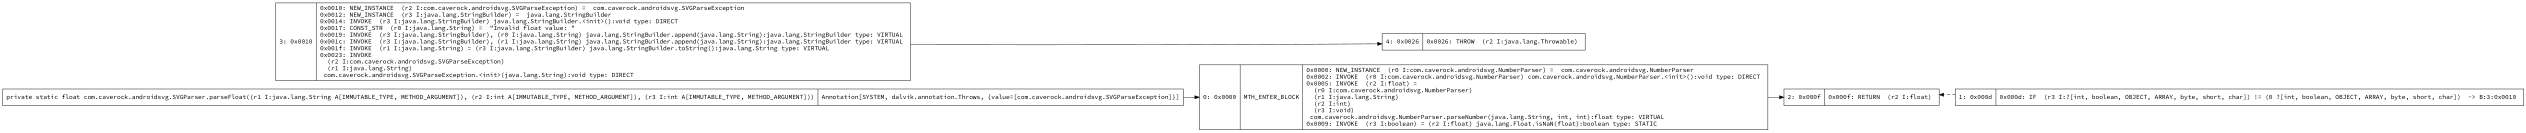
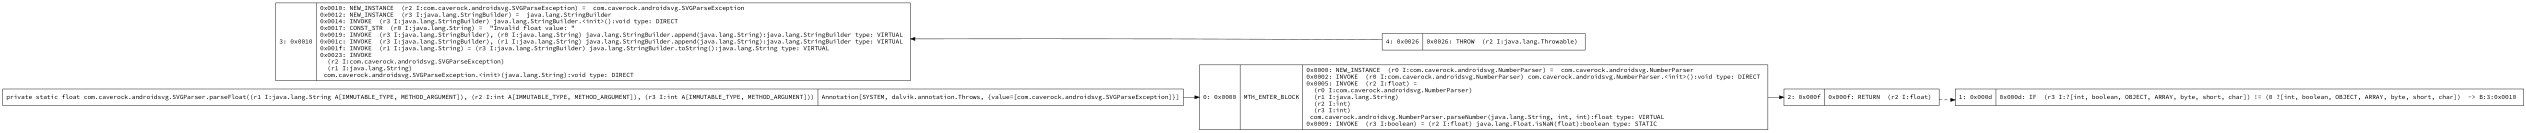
(1144, 45) -> (1148, 39)
(1949, 95) -> (1945, 100)
(1330, 110) -> (1329, 110)
